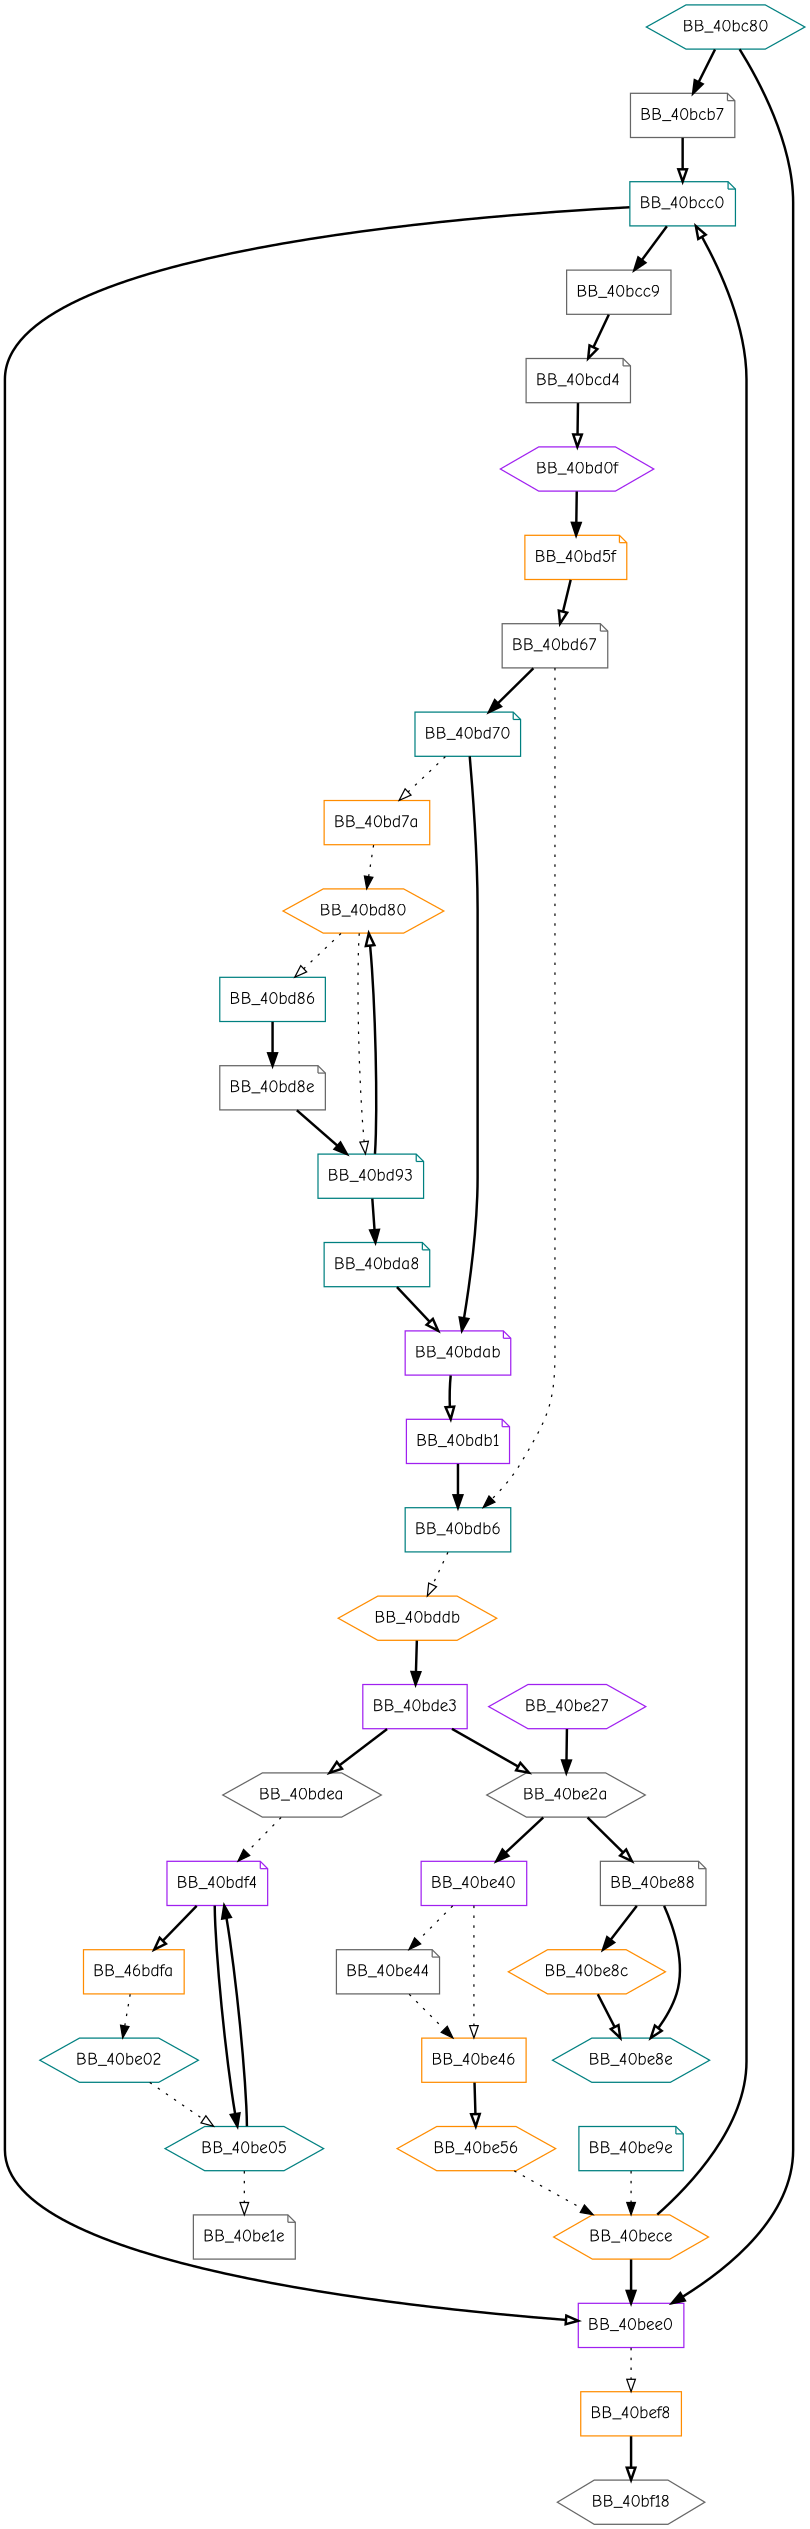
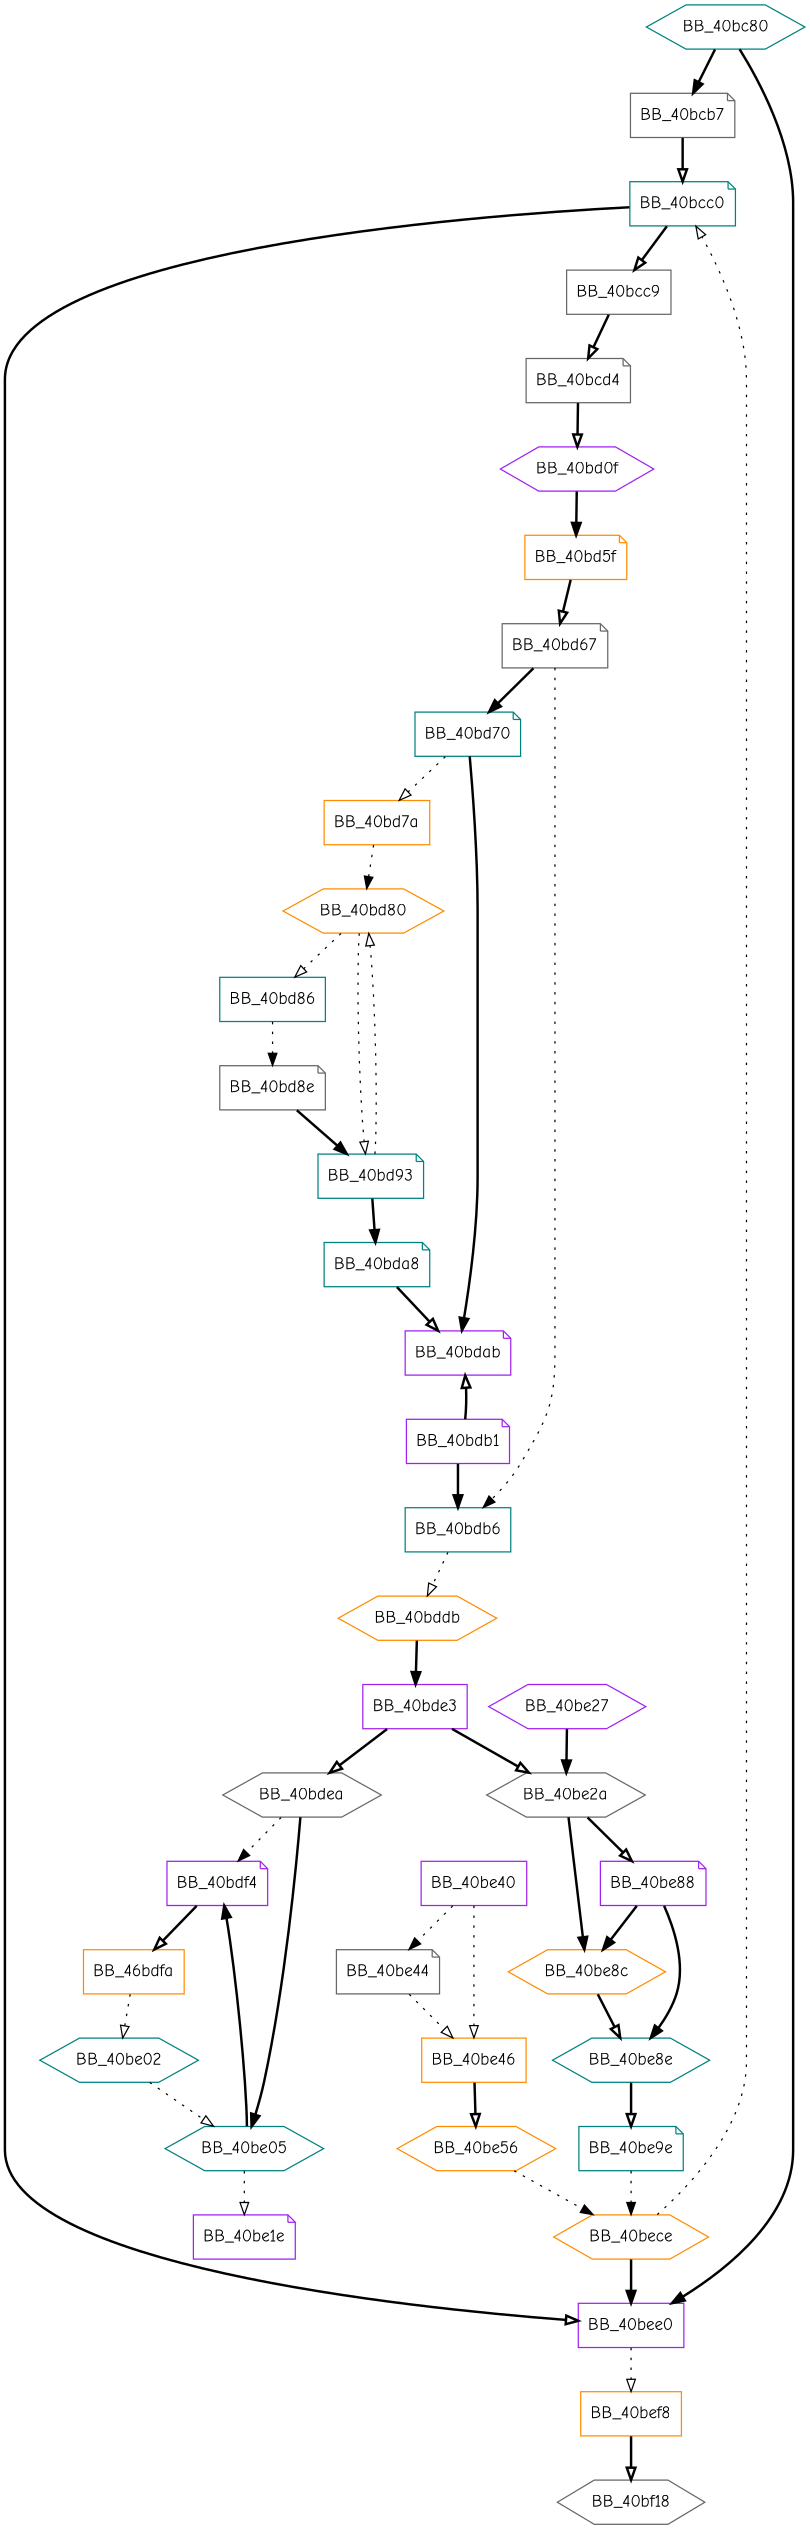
(654, 243) -> (654, 243)
(273, 1038) -> (273, 1038)
(376, 1050) -> (376, 1050)
(746, 1236) -> (746, 1236)
(450, 1391) -> (466, 1404)
(524, 1835) -> (576, 1877)
(653, 1883) -> (653, 1883)
(680, 1968) -> (680, 1968)
(127, 2010) -> (127, 2010)
(222, 2010) -> (284, 1967)
(427, 2012) -> (427, 2012)
none -> (631, 2098)
(244, 2237) -> (244, 2237)
